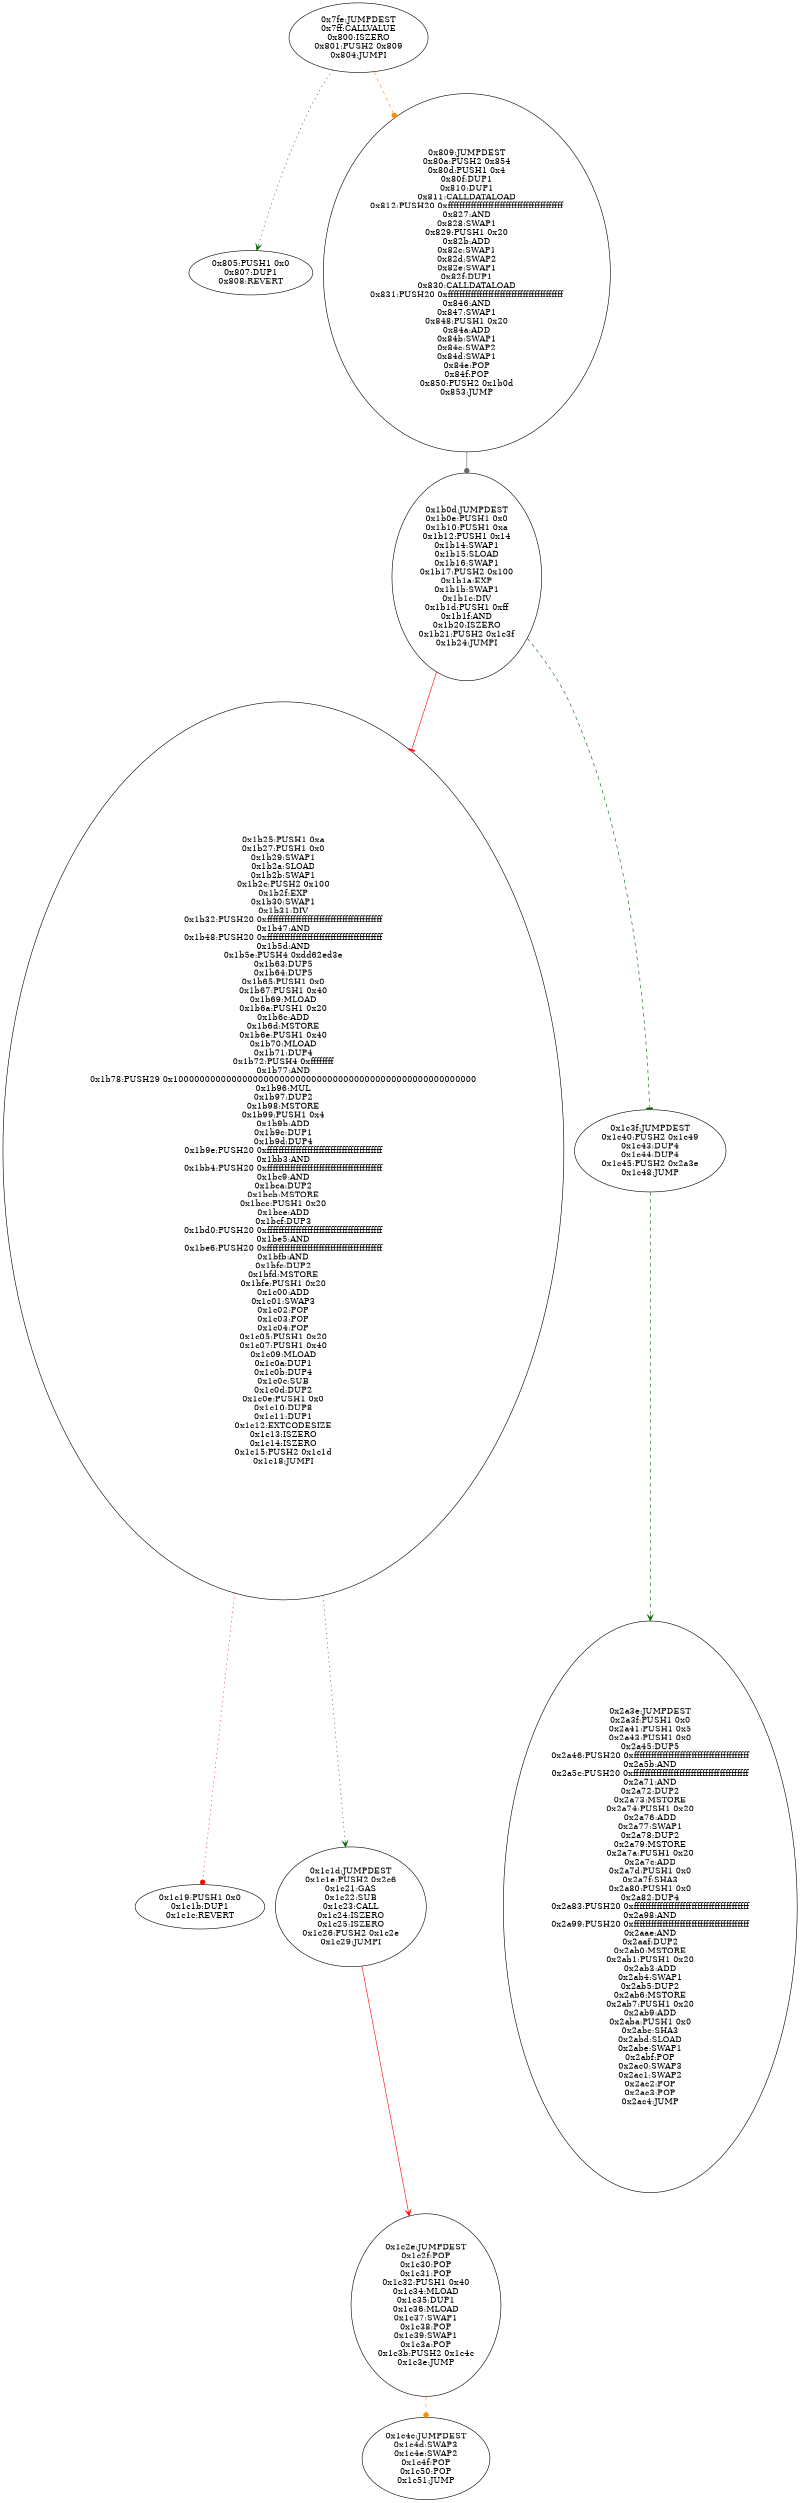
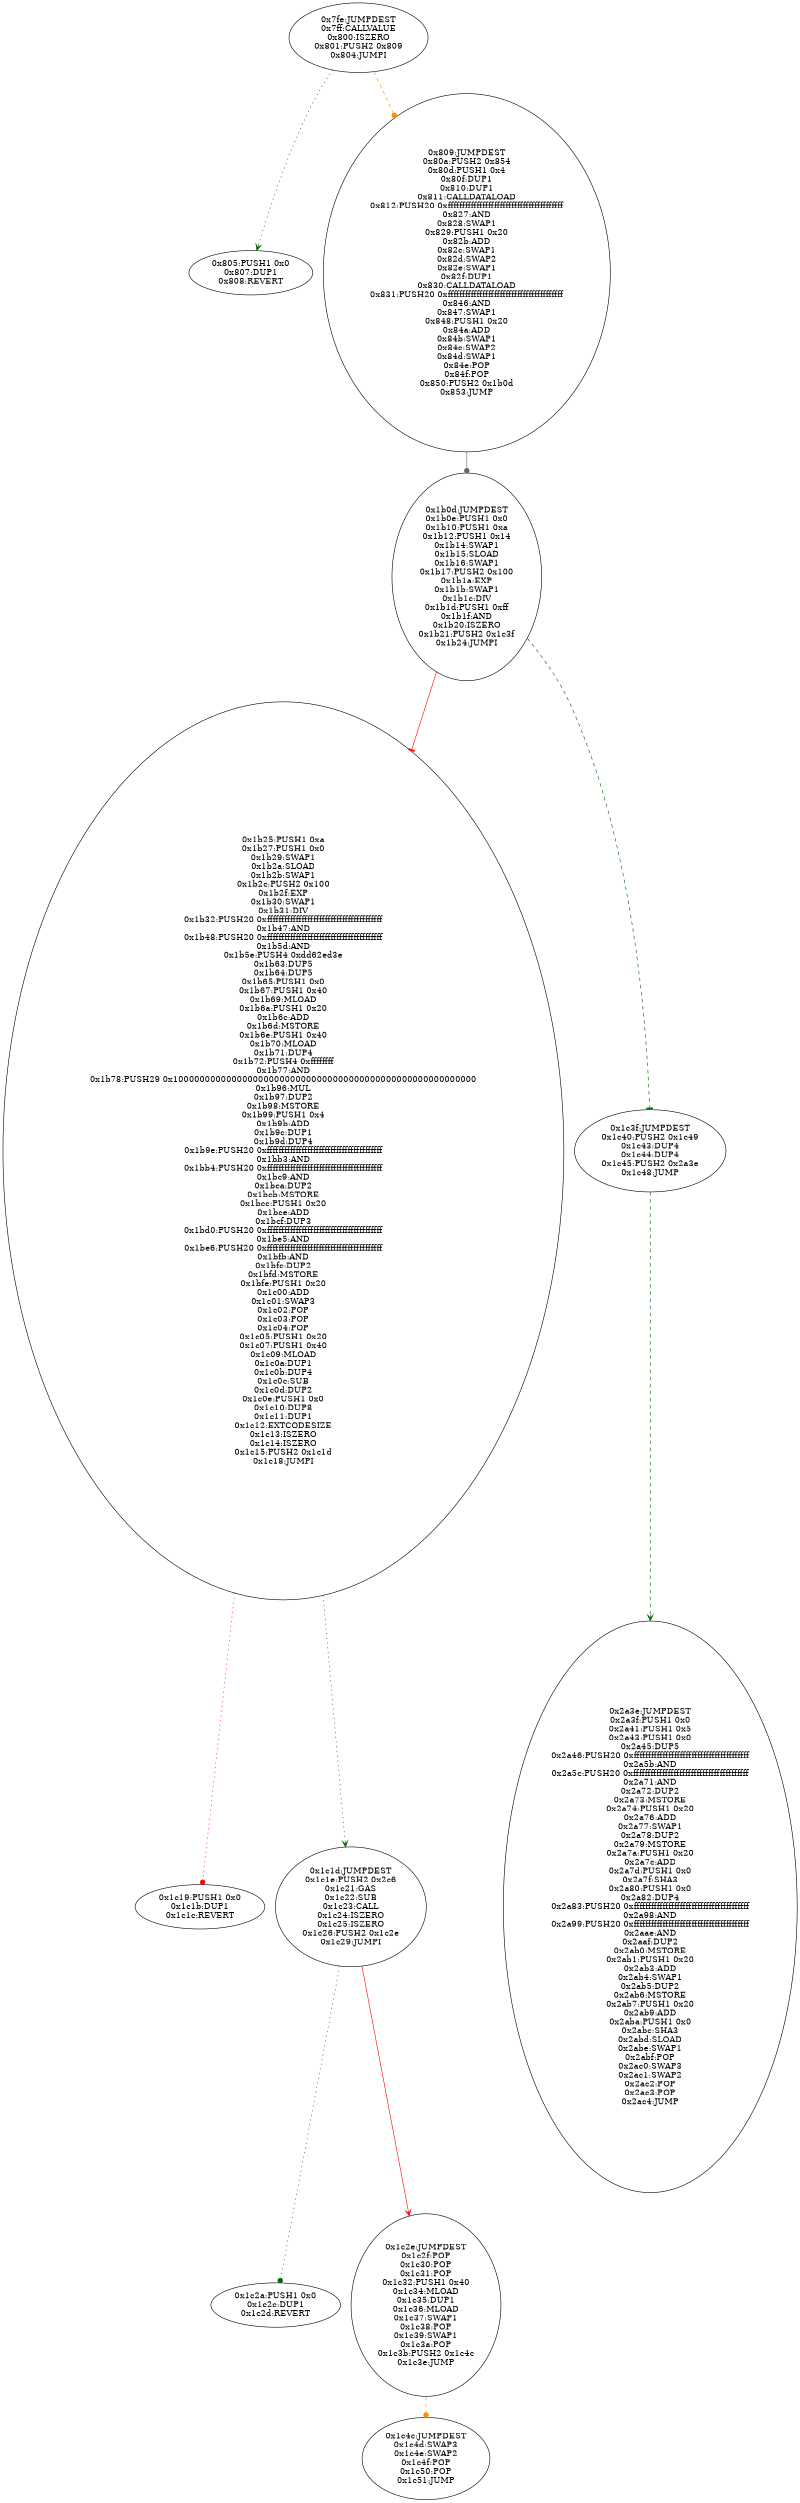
none -> (276, 2305)
